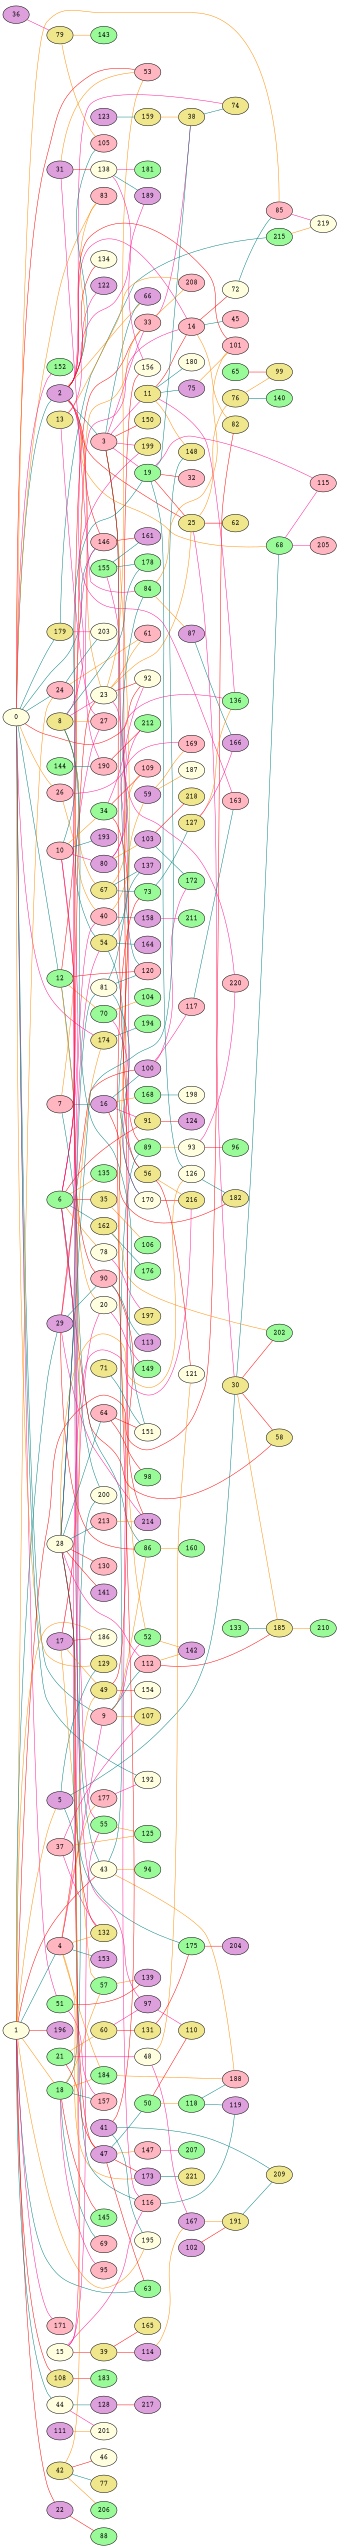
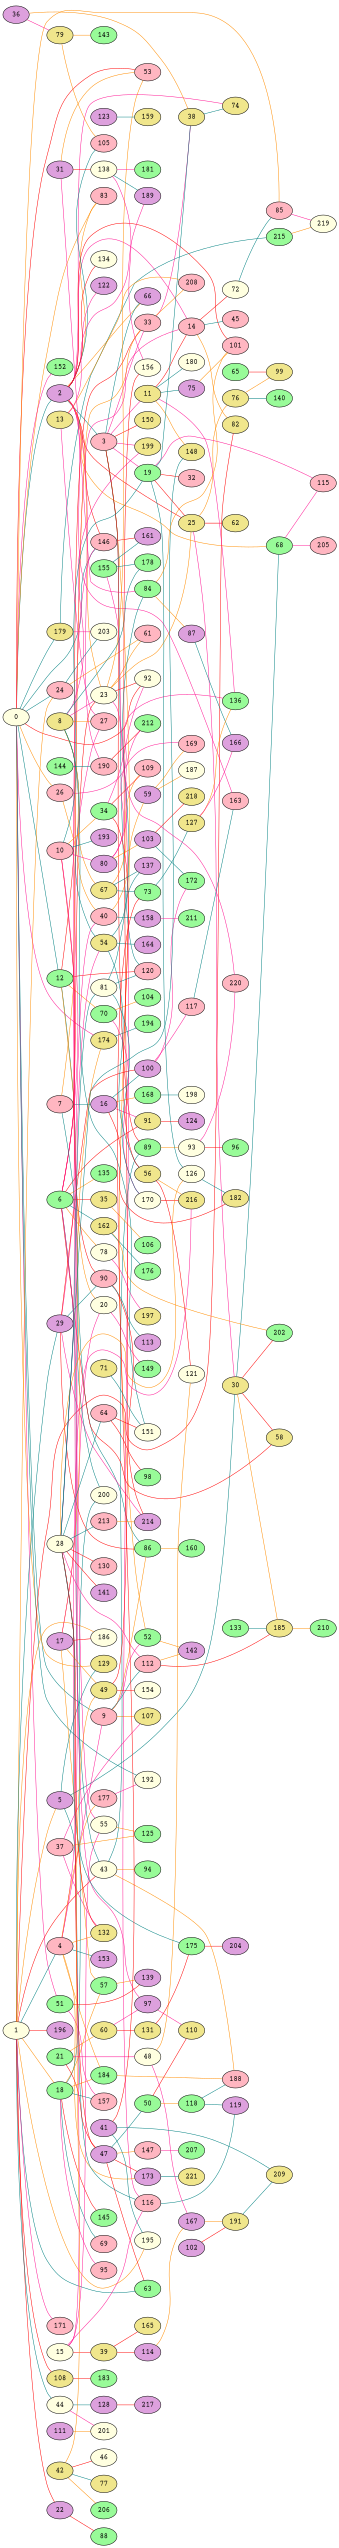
(170, 117) -> (129, 28)
(104, 1825) -> (104, 1825)
